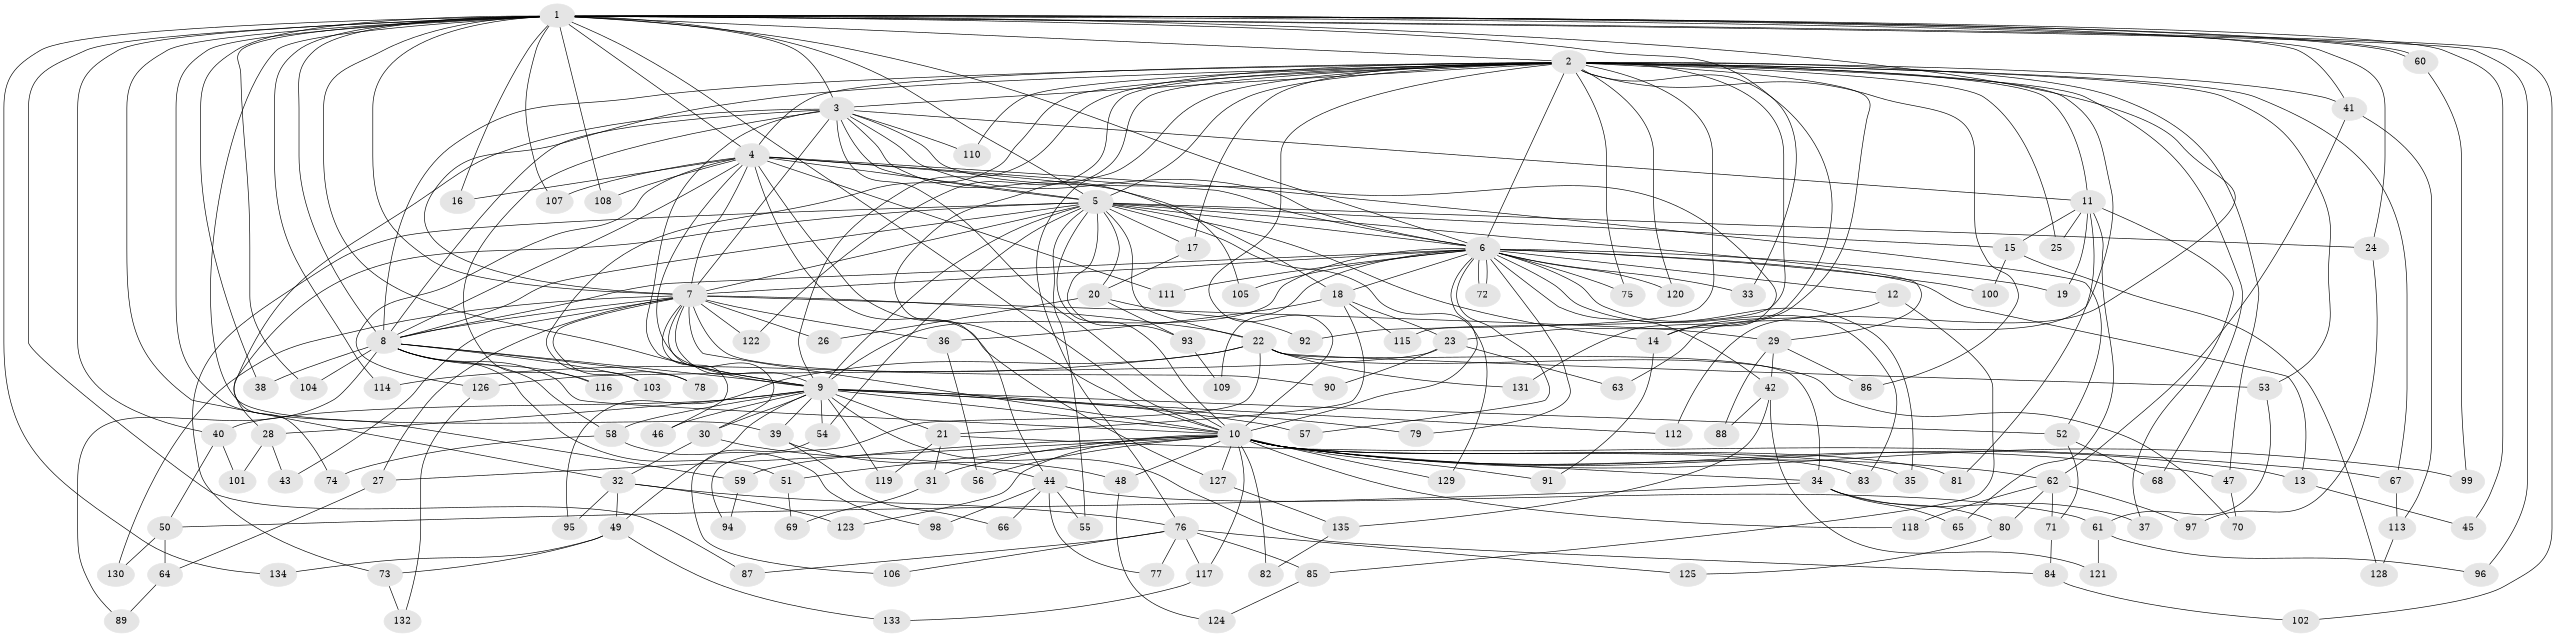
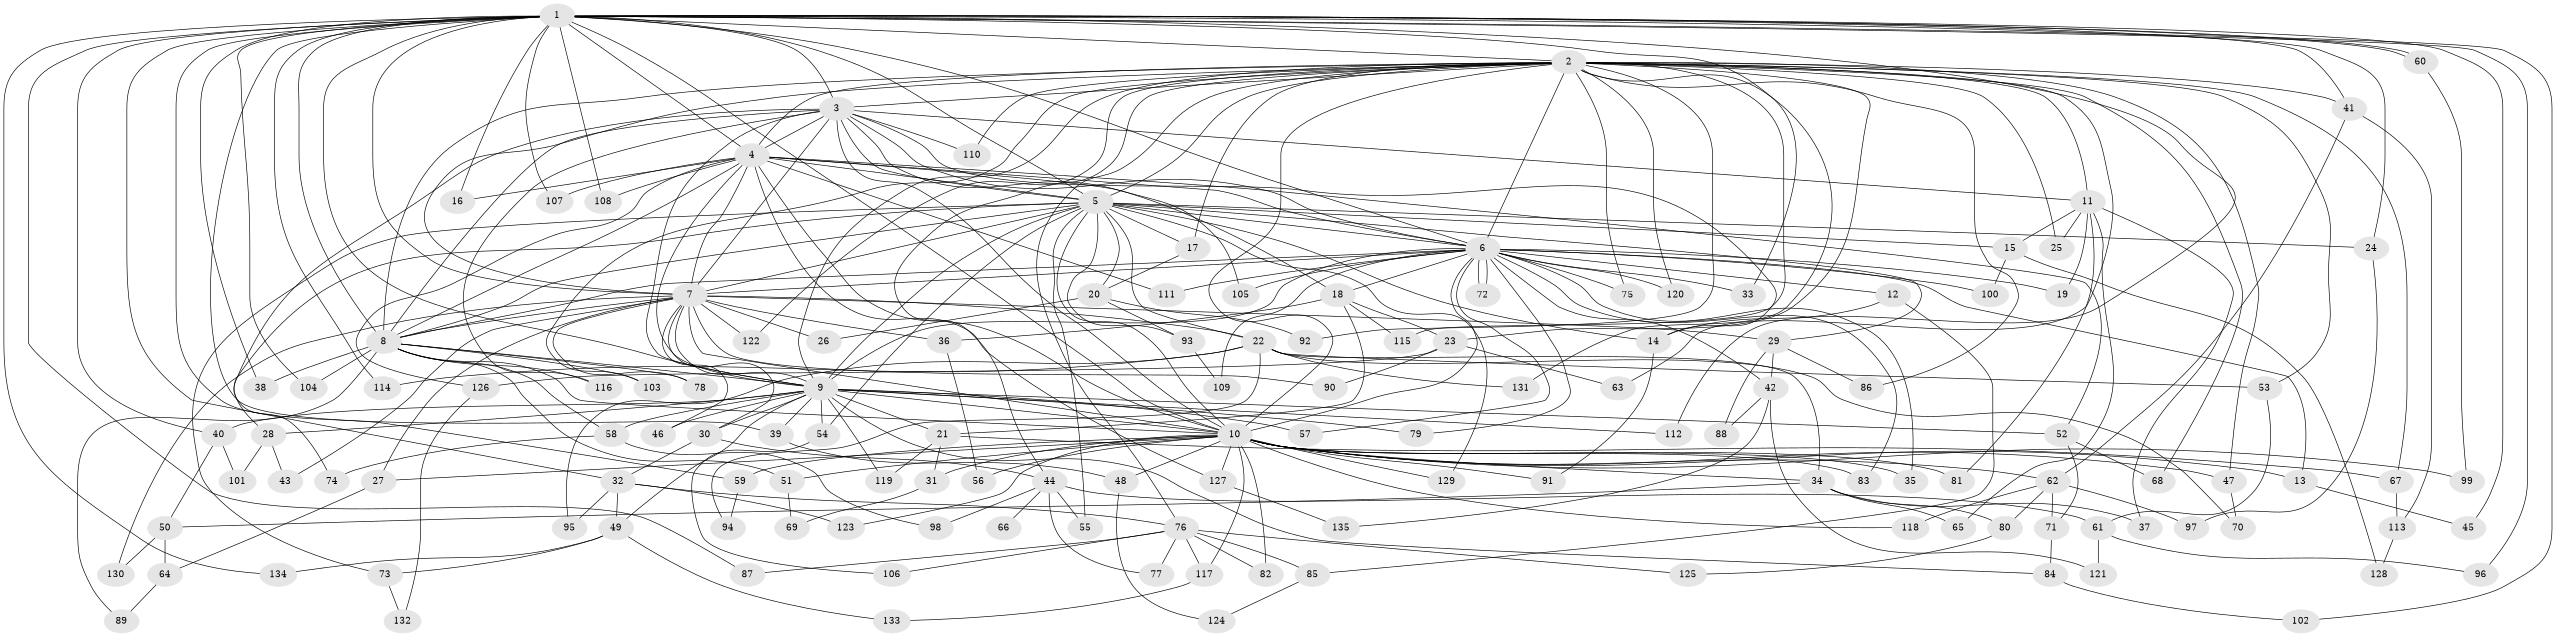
none -> (794, 132)
(870, 498) -> none
(1303, 552) -> (1224, 551)
